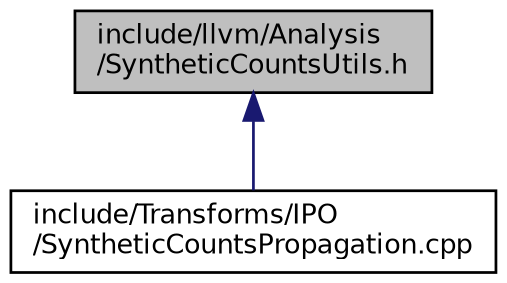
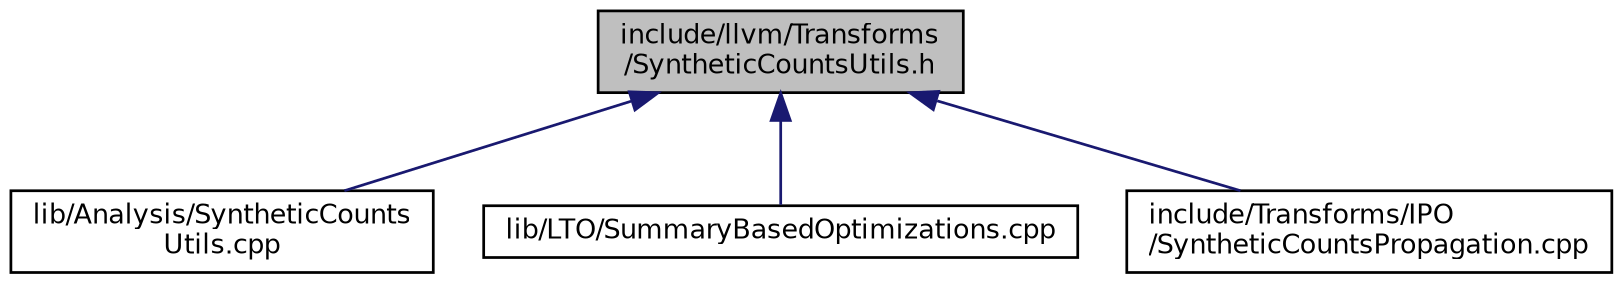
(253, 52) -> (781, 52)
none -> (222, 232)
none -> (781, 232)
